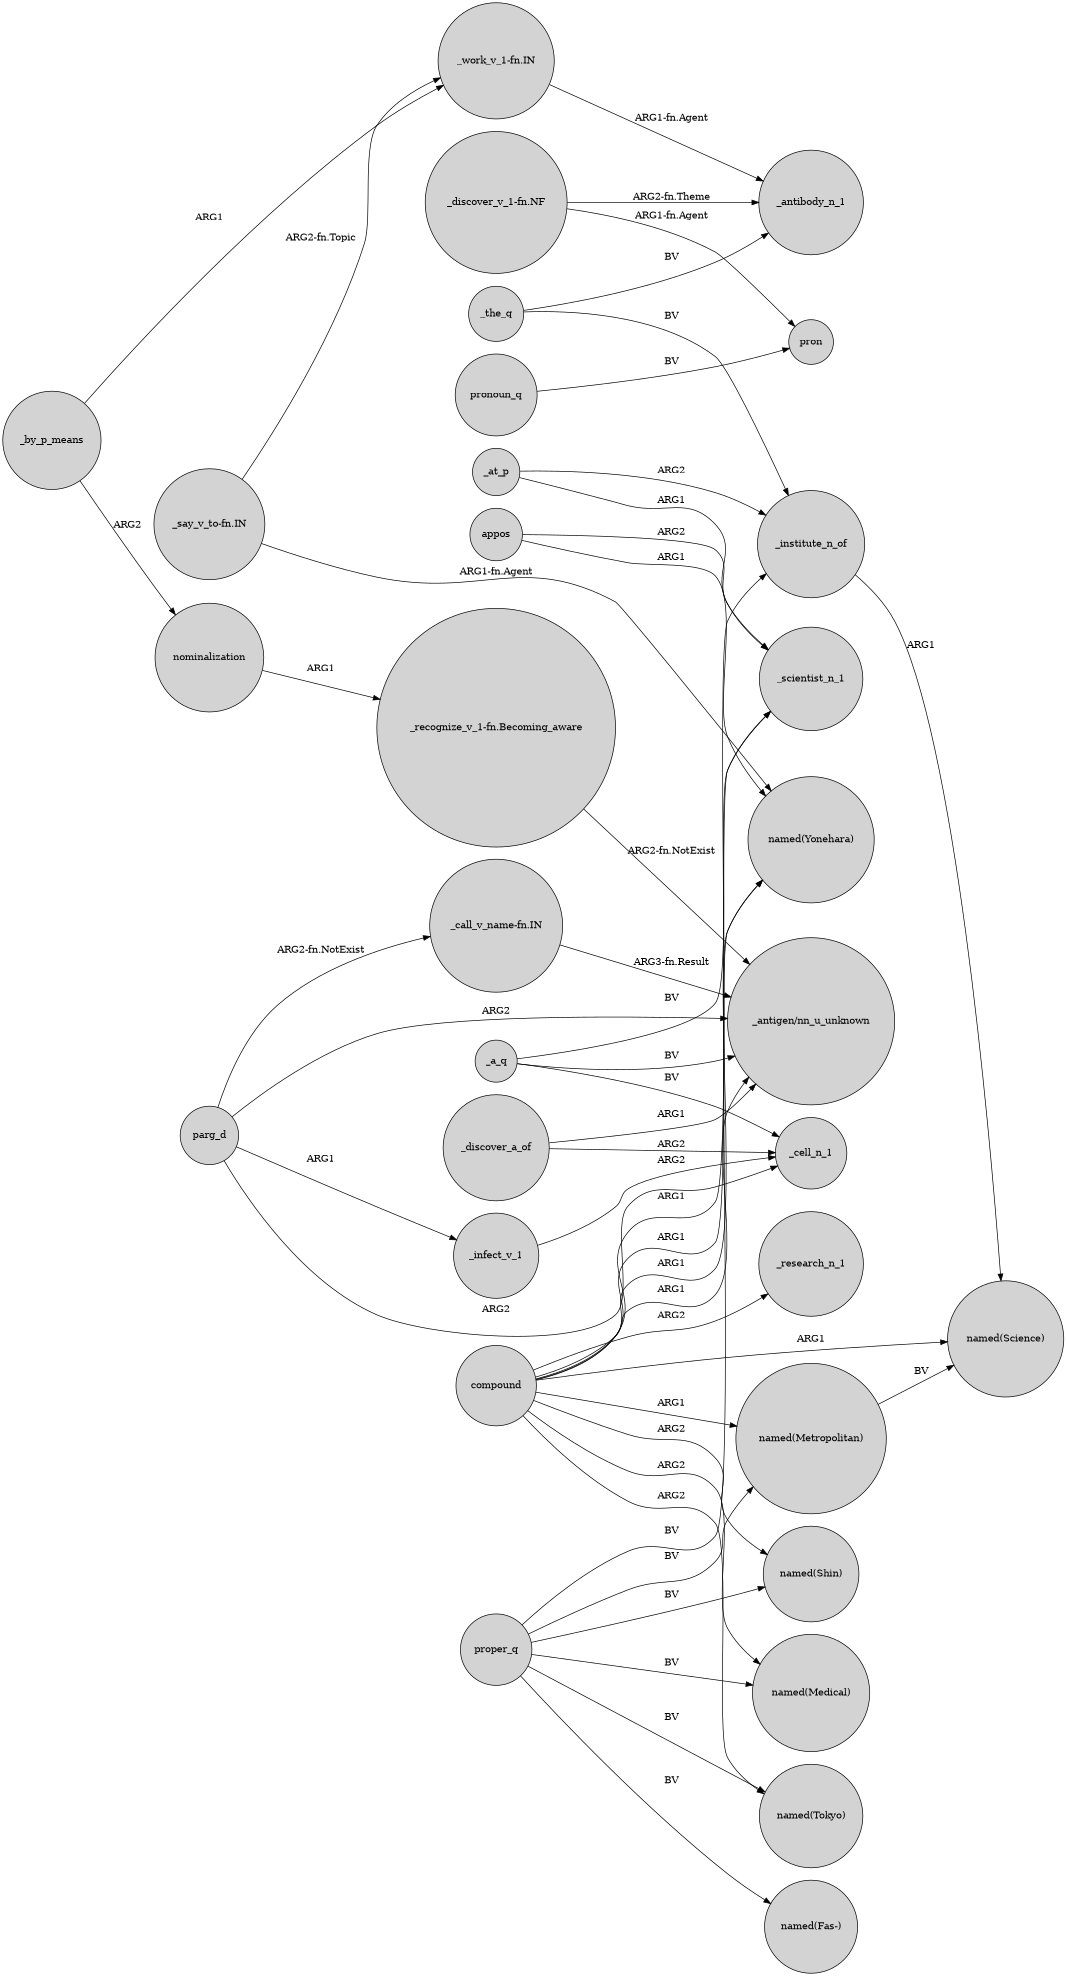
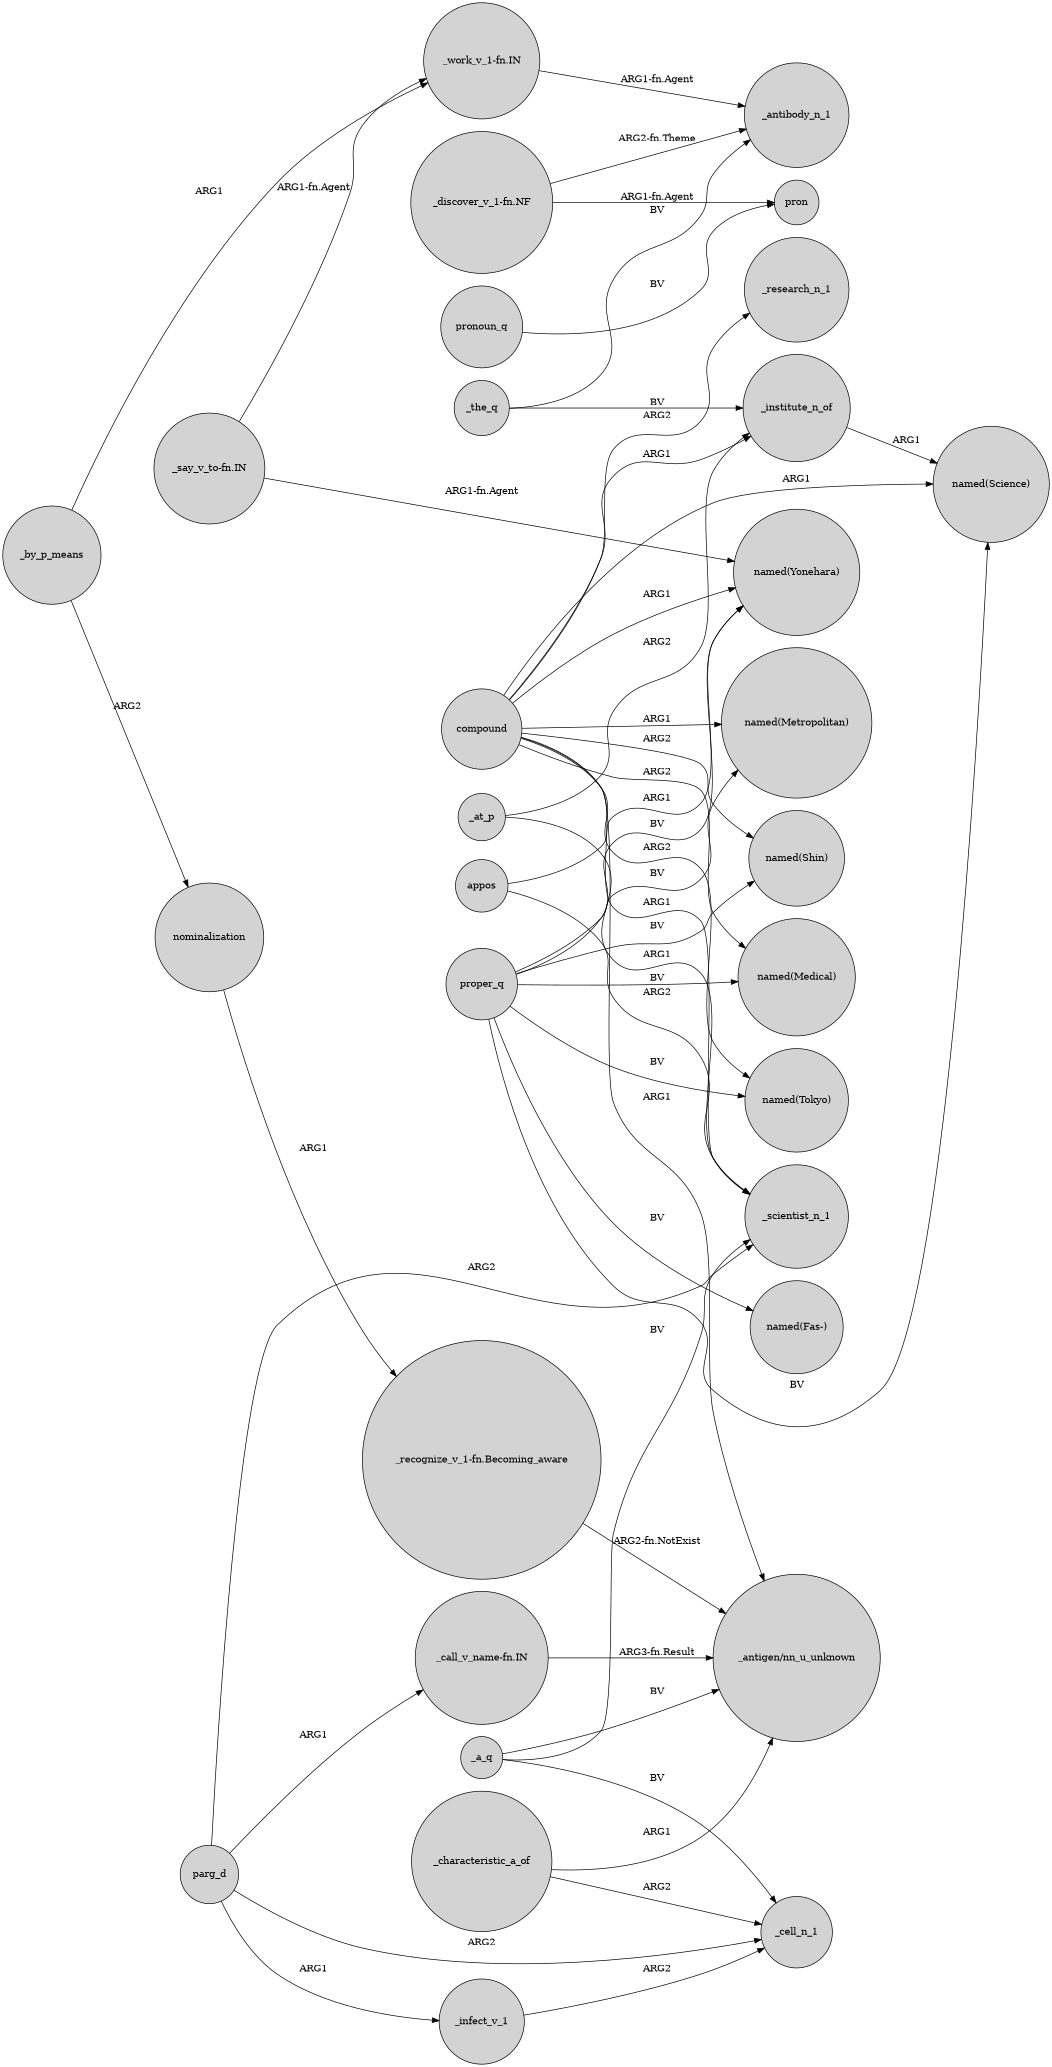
(321, 238) -> (314, 188)
(321, 950) -> (314, 1735)
(464, 1021) -> (272, 1336)
(496, 1148) -> (482, 1861)
(913, 1387) -> (914, 1298)
